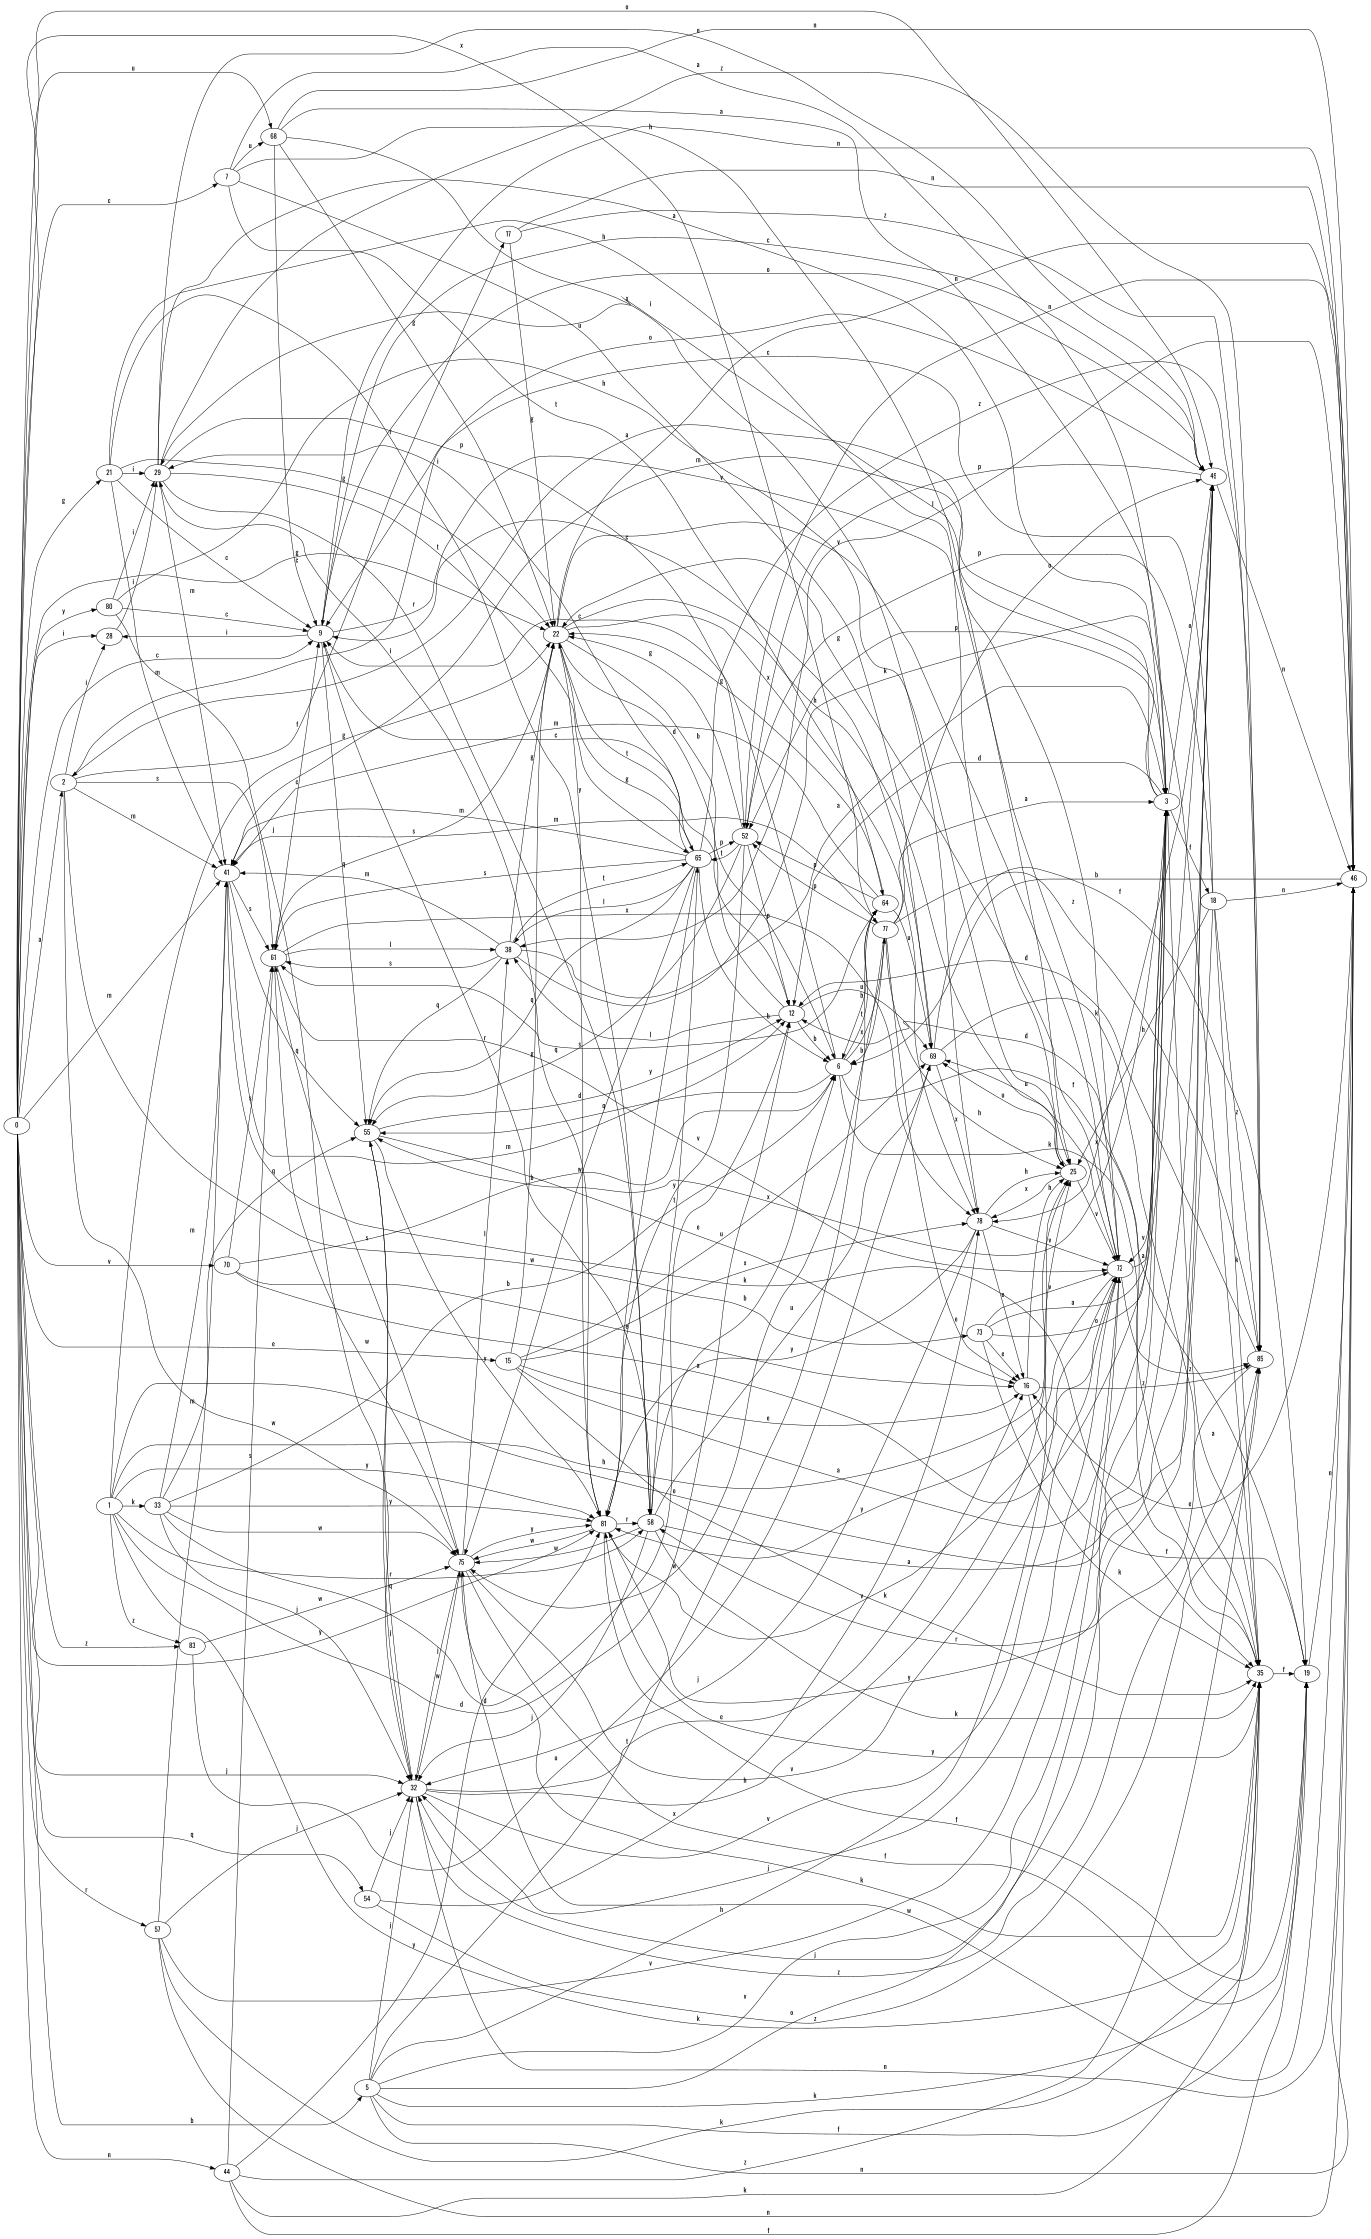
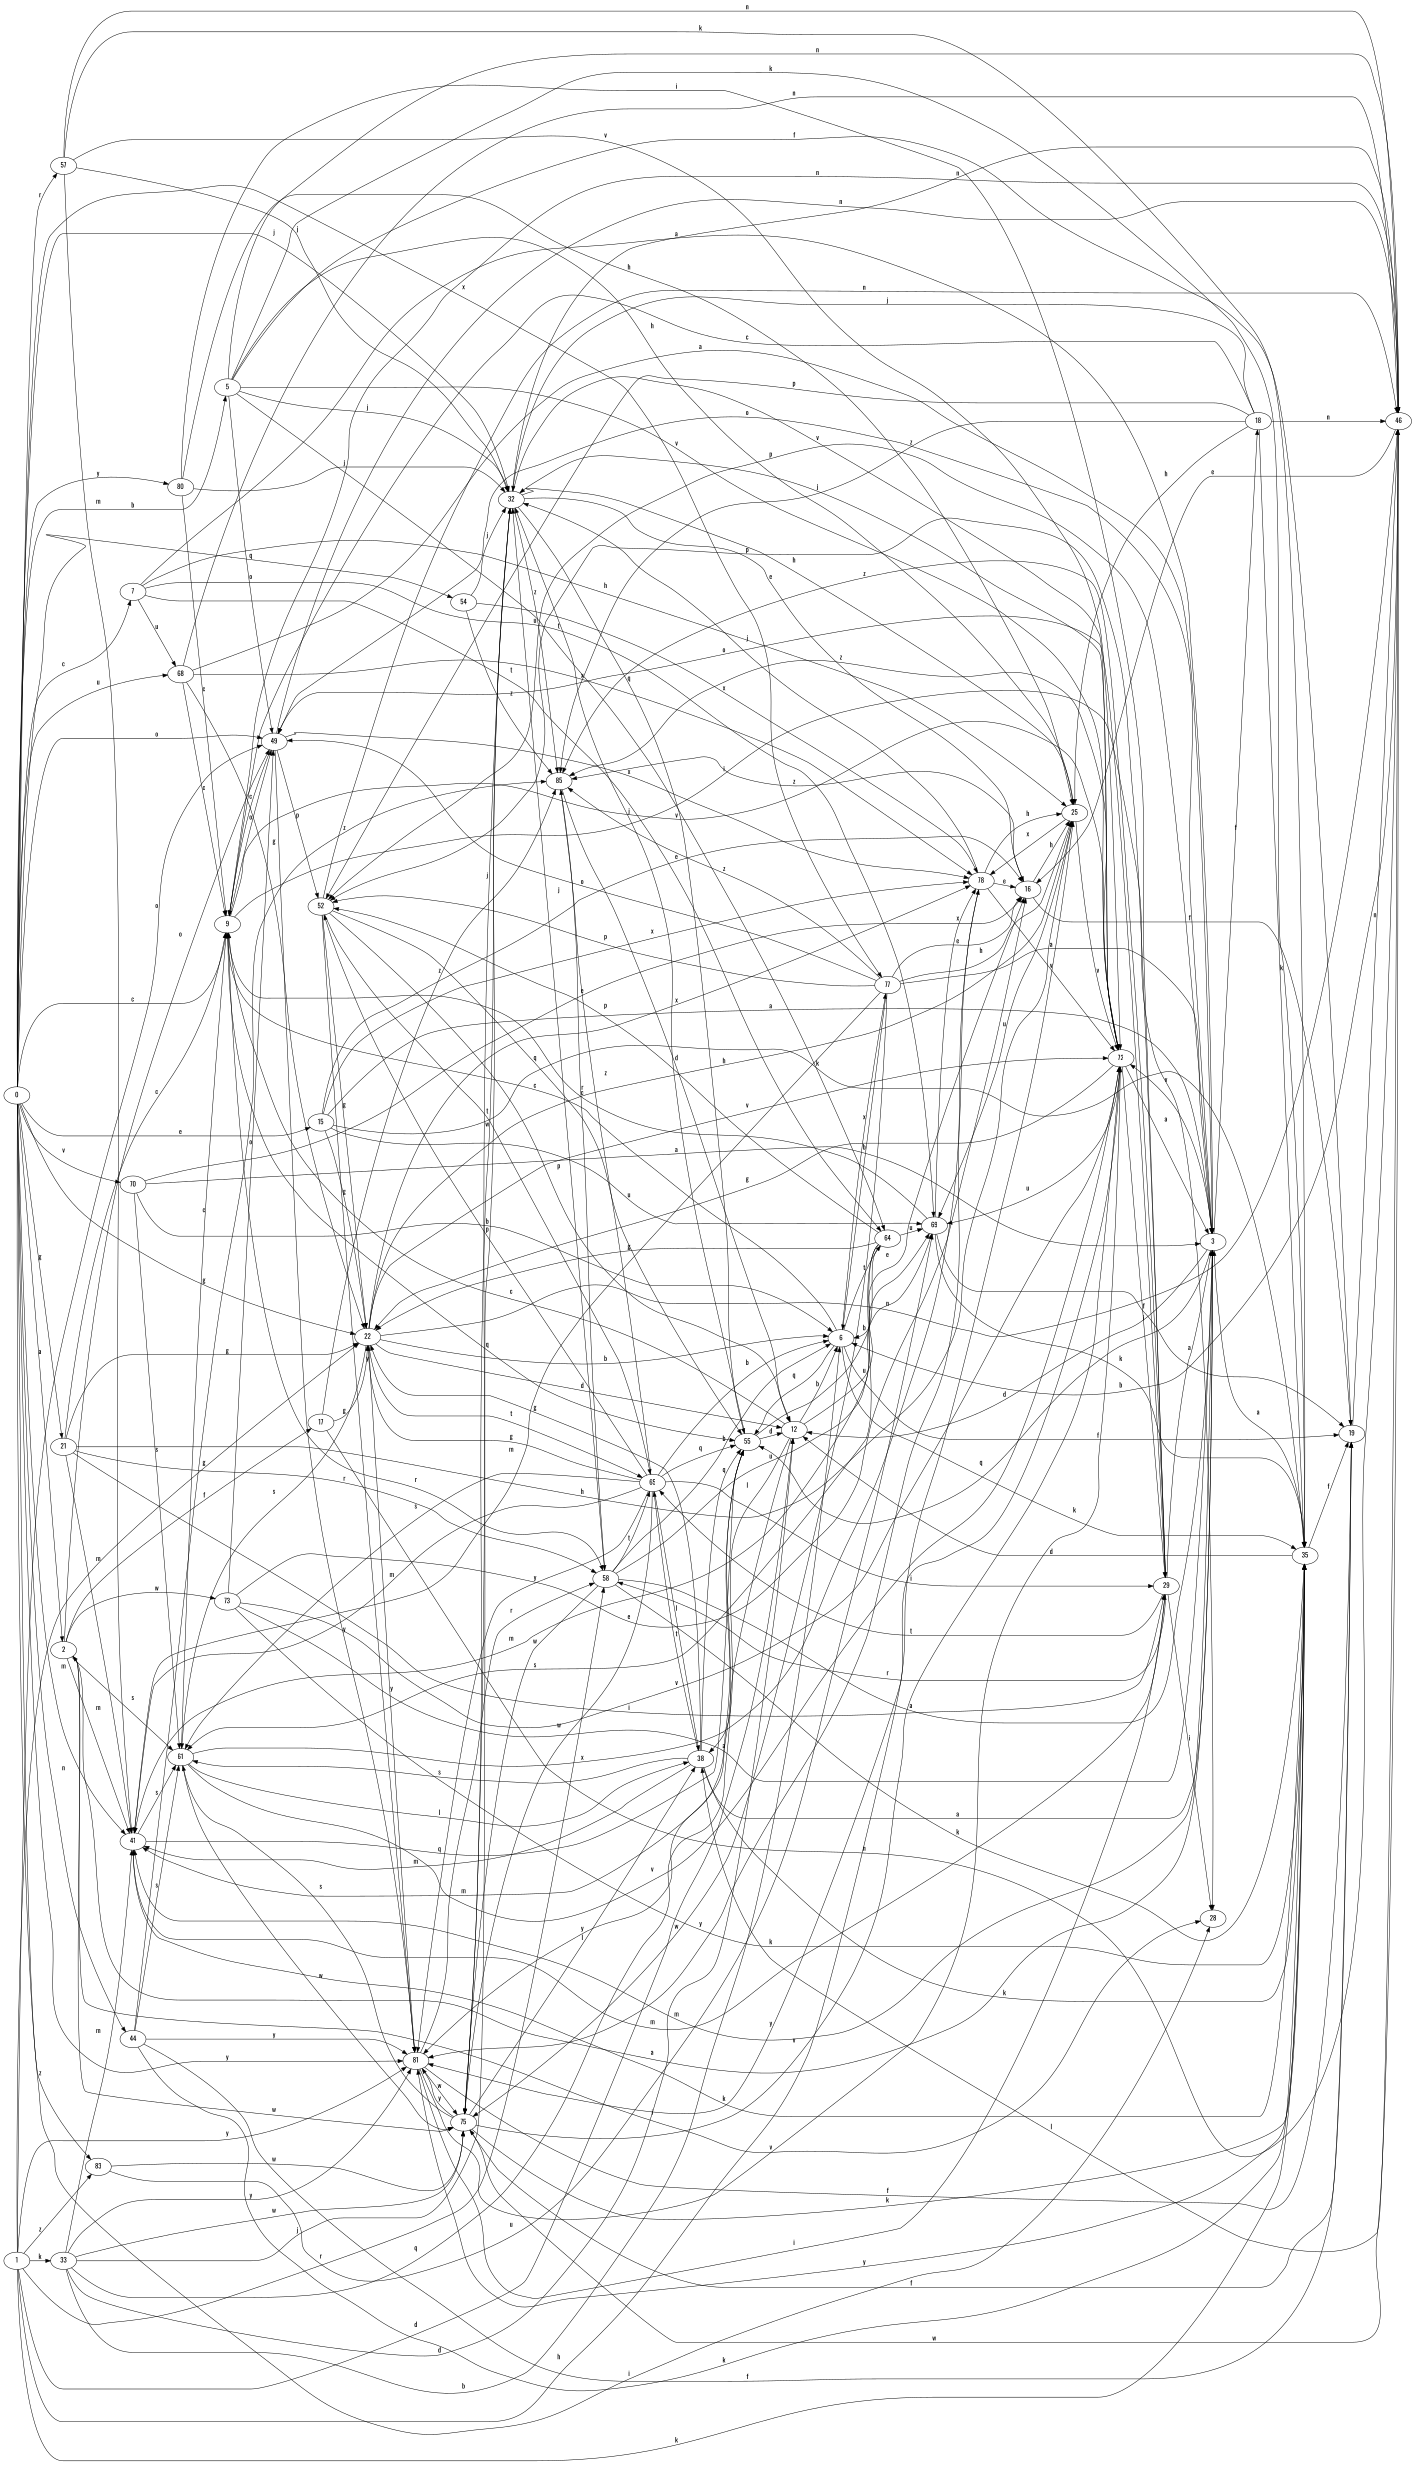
(143, 560) -> (1189, 1750)
(402, 1164) -> (619, 1868)
(768, 1197) -> (981, 1463)
